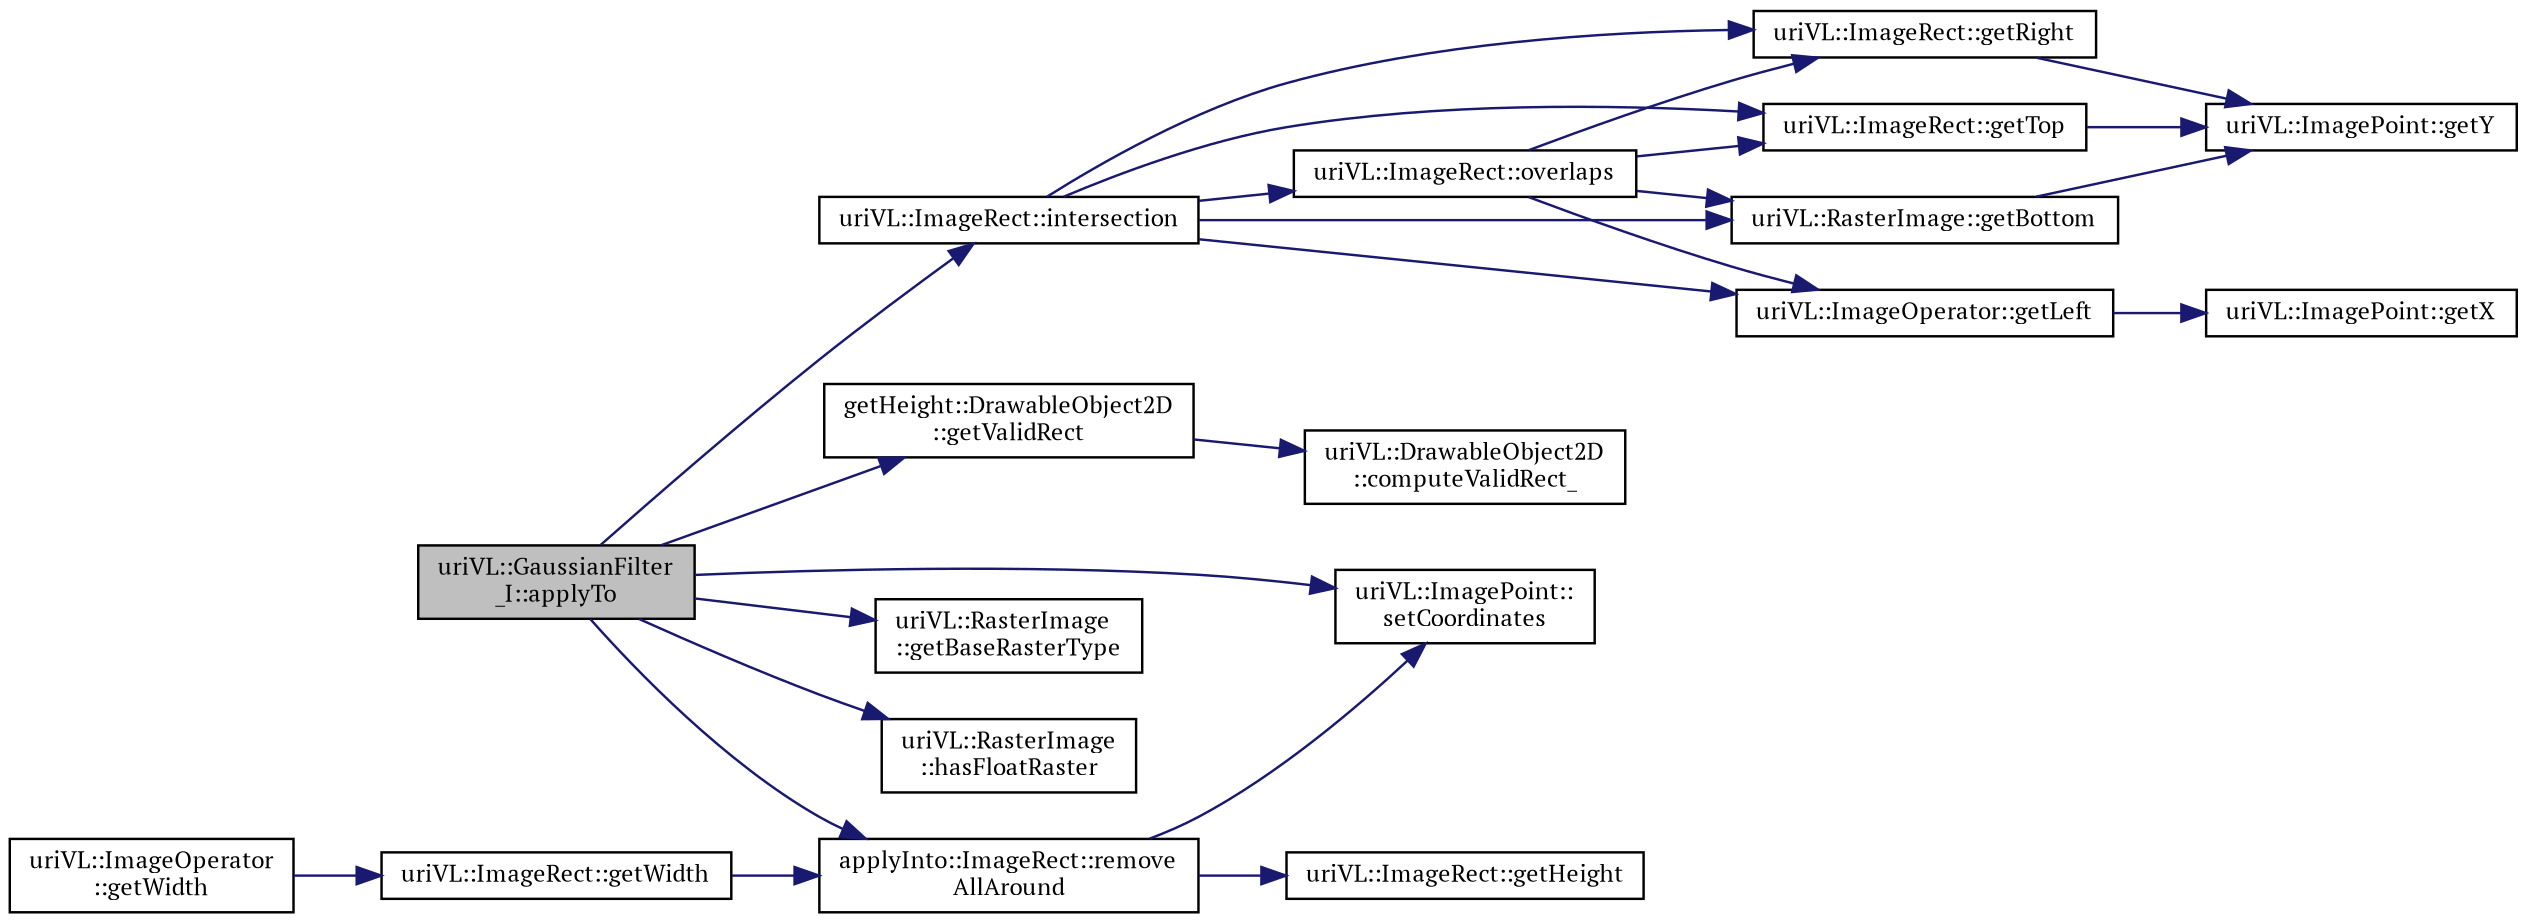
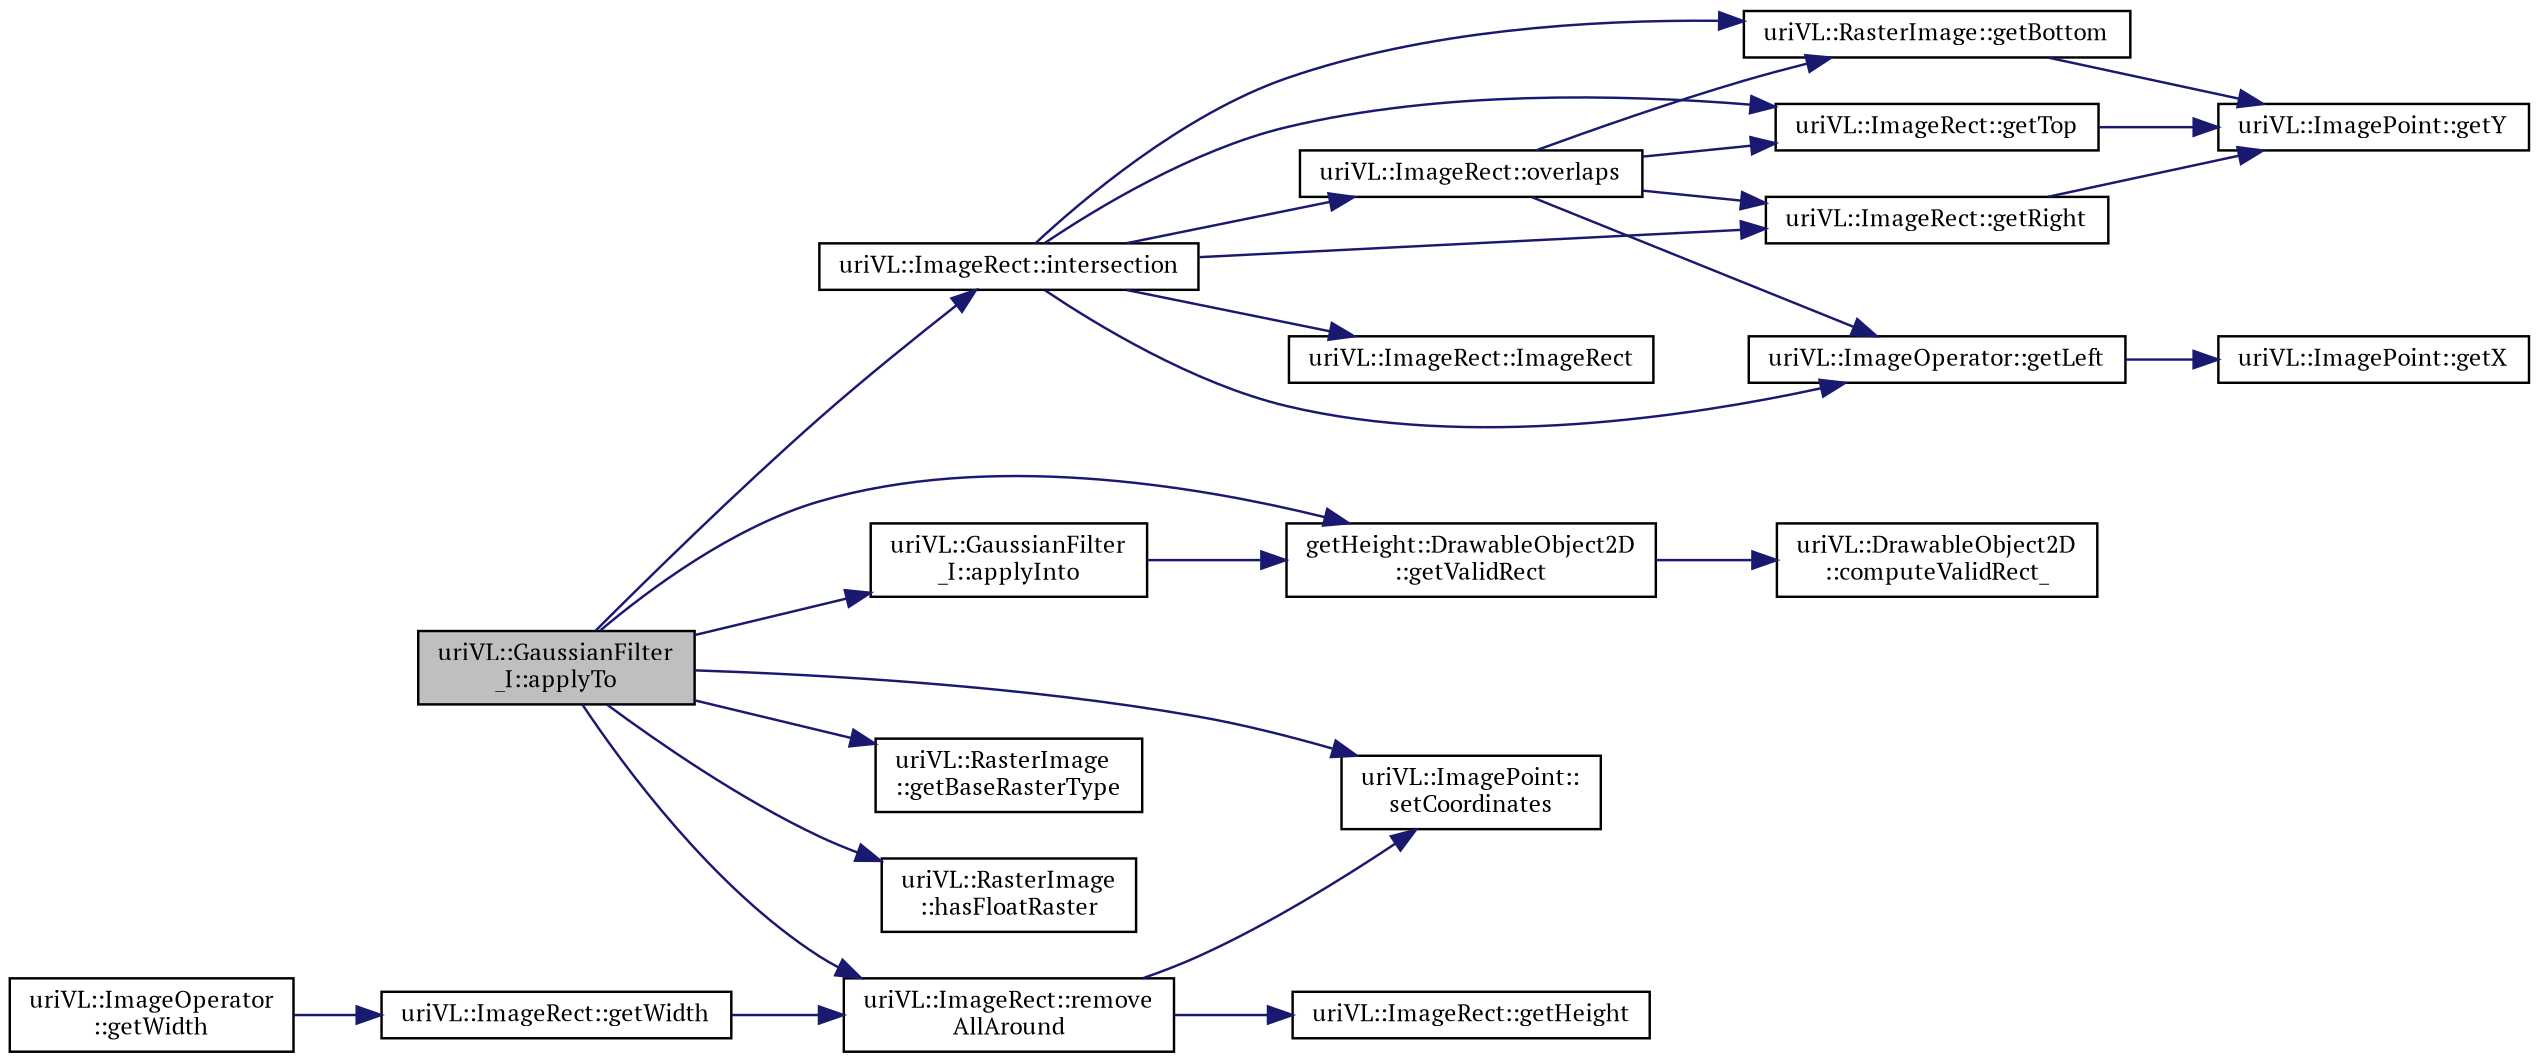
none -> (1471, 360)
none -> (1009, 560)
(1009, 876) -> (1009, 1015)
